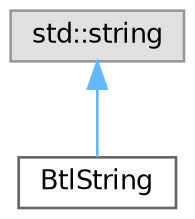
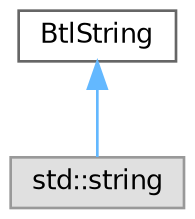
(97, 123) -> (97, 123)
